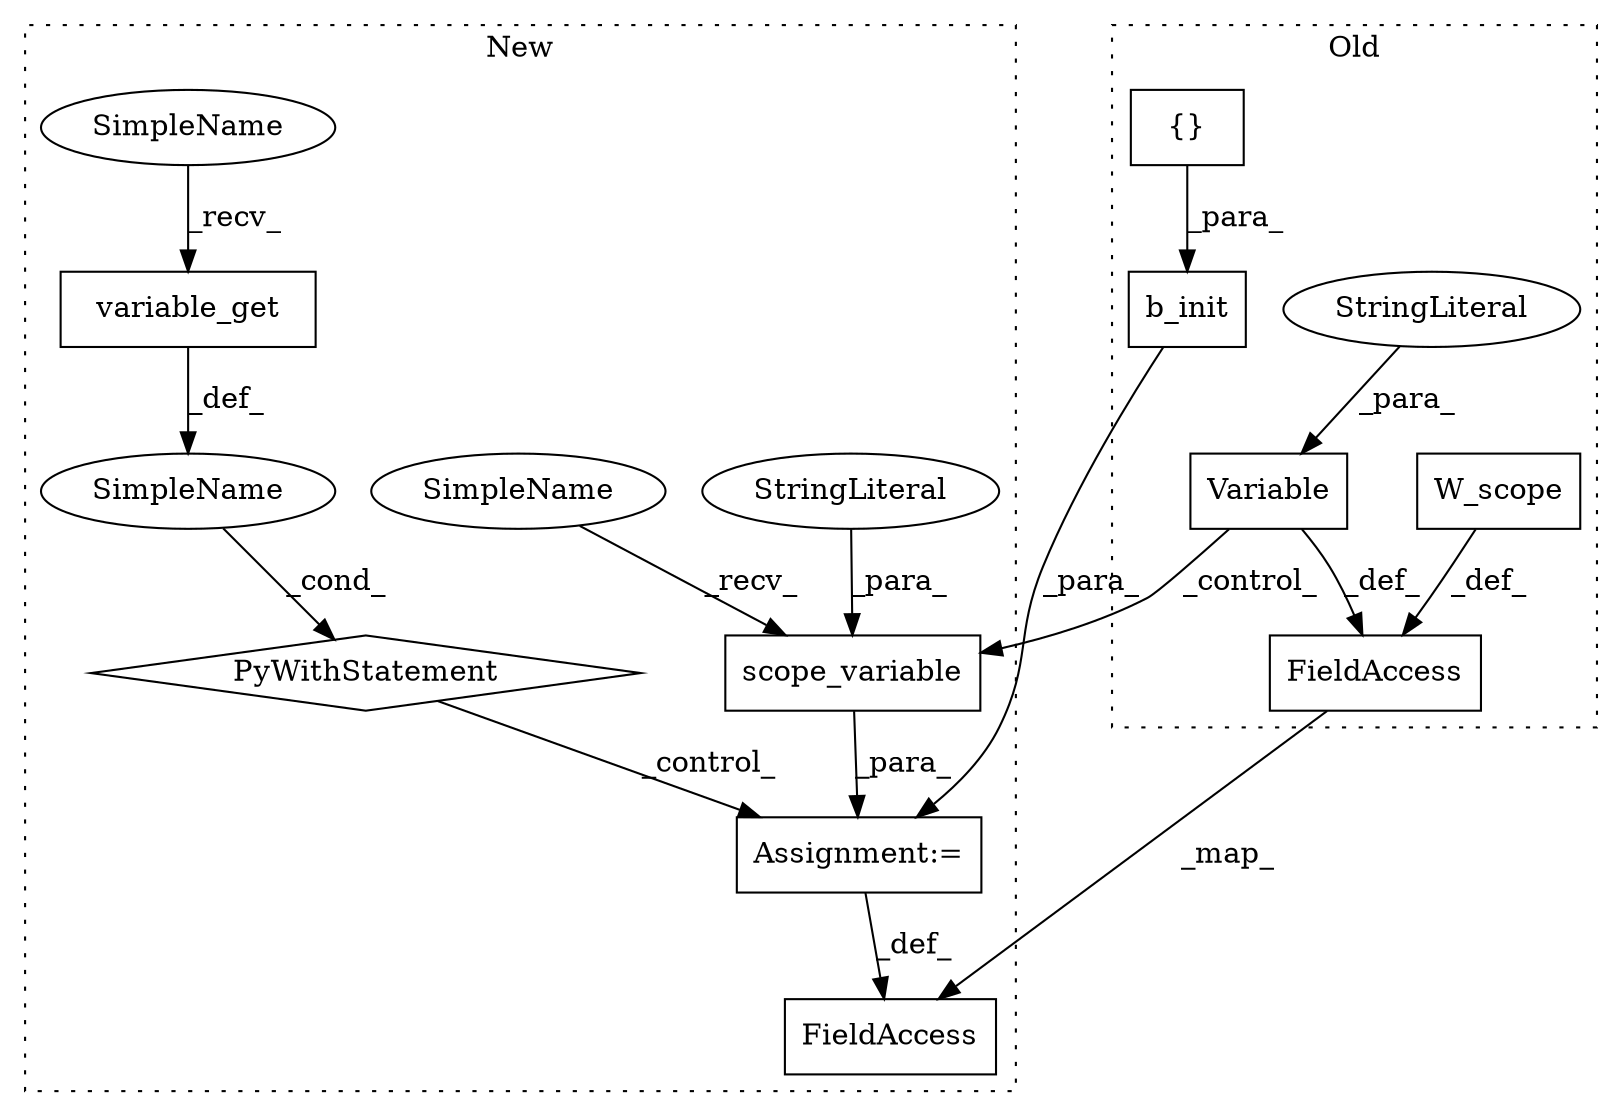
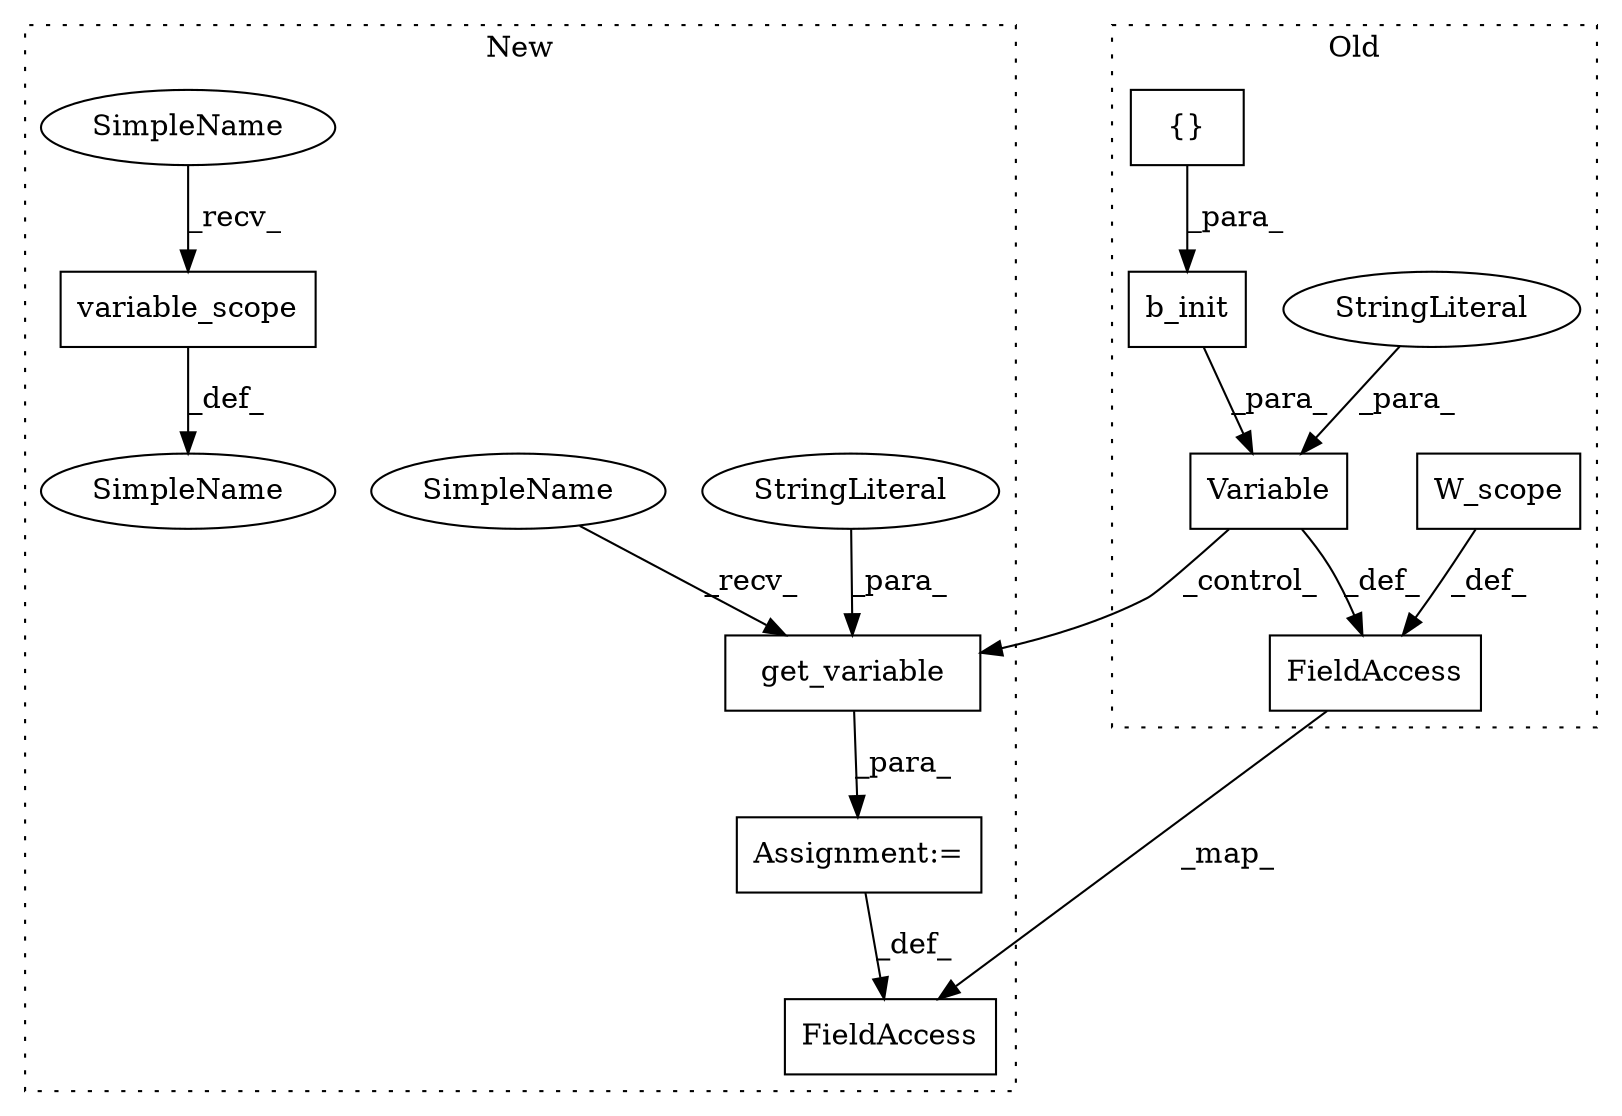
(188, 309) -> (188, 309)
(1040, 575) -> (1224, 391)
(366, 673) -> none
(853, 673) -> (853, 673)
